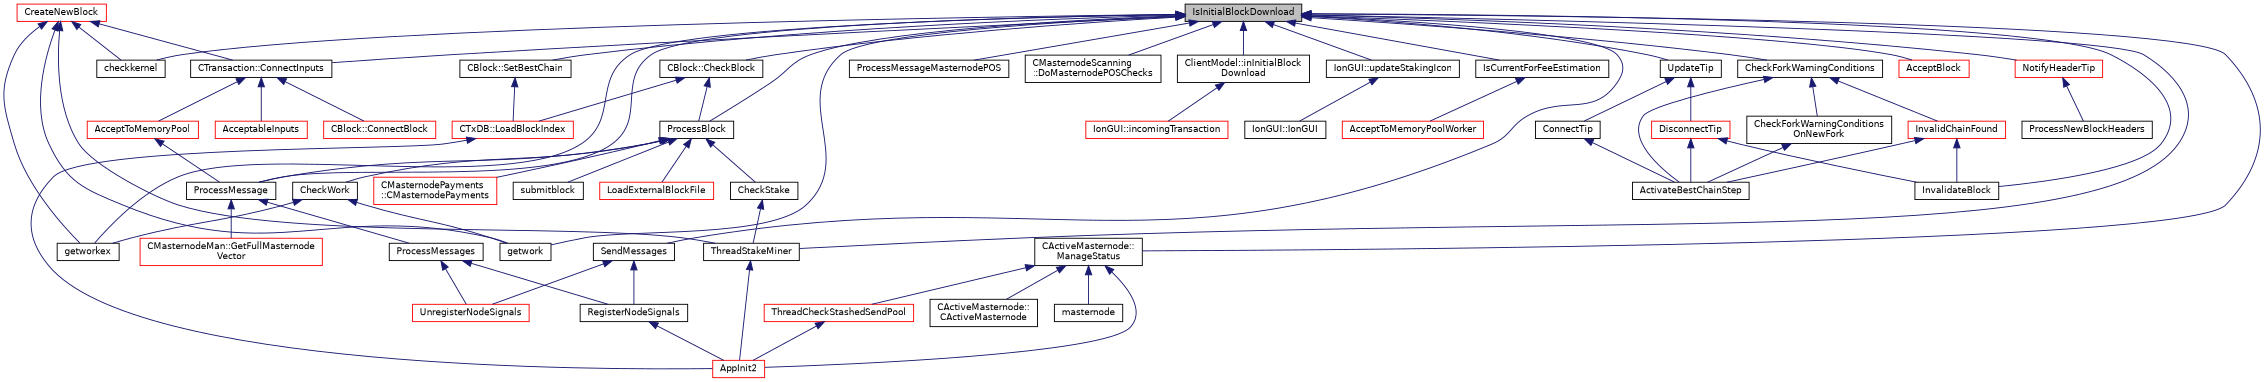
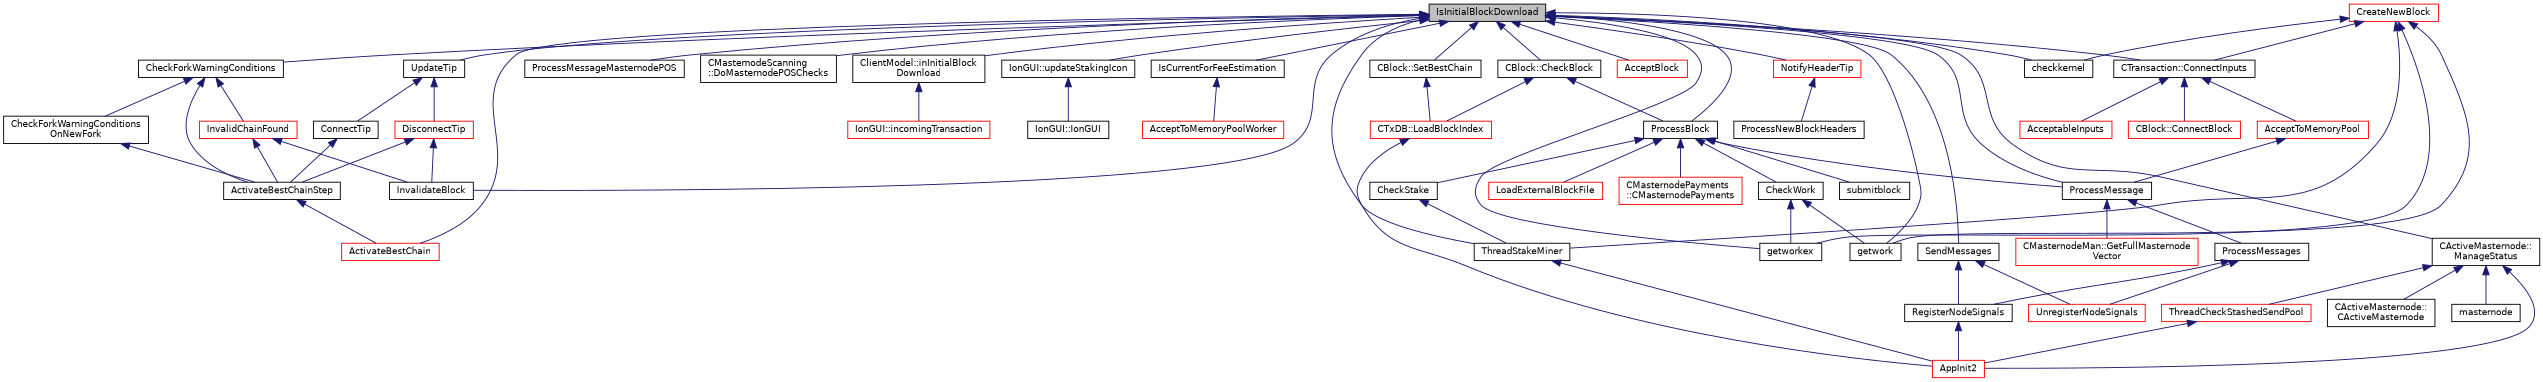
none -> (390, 252)
